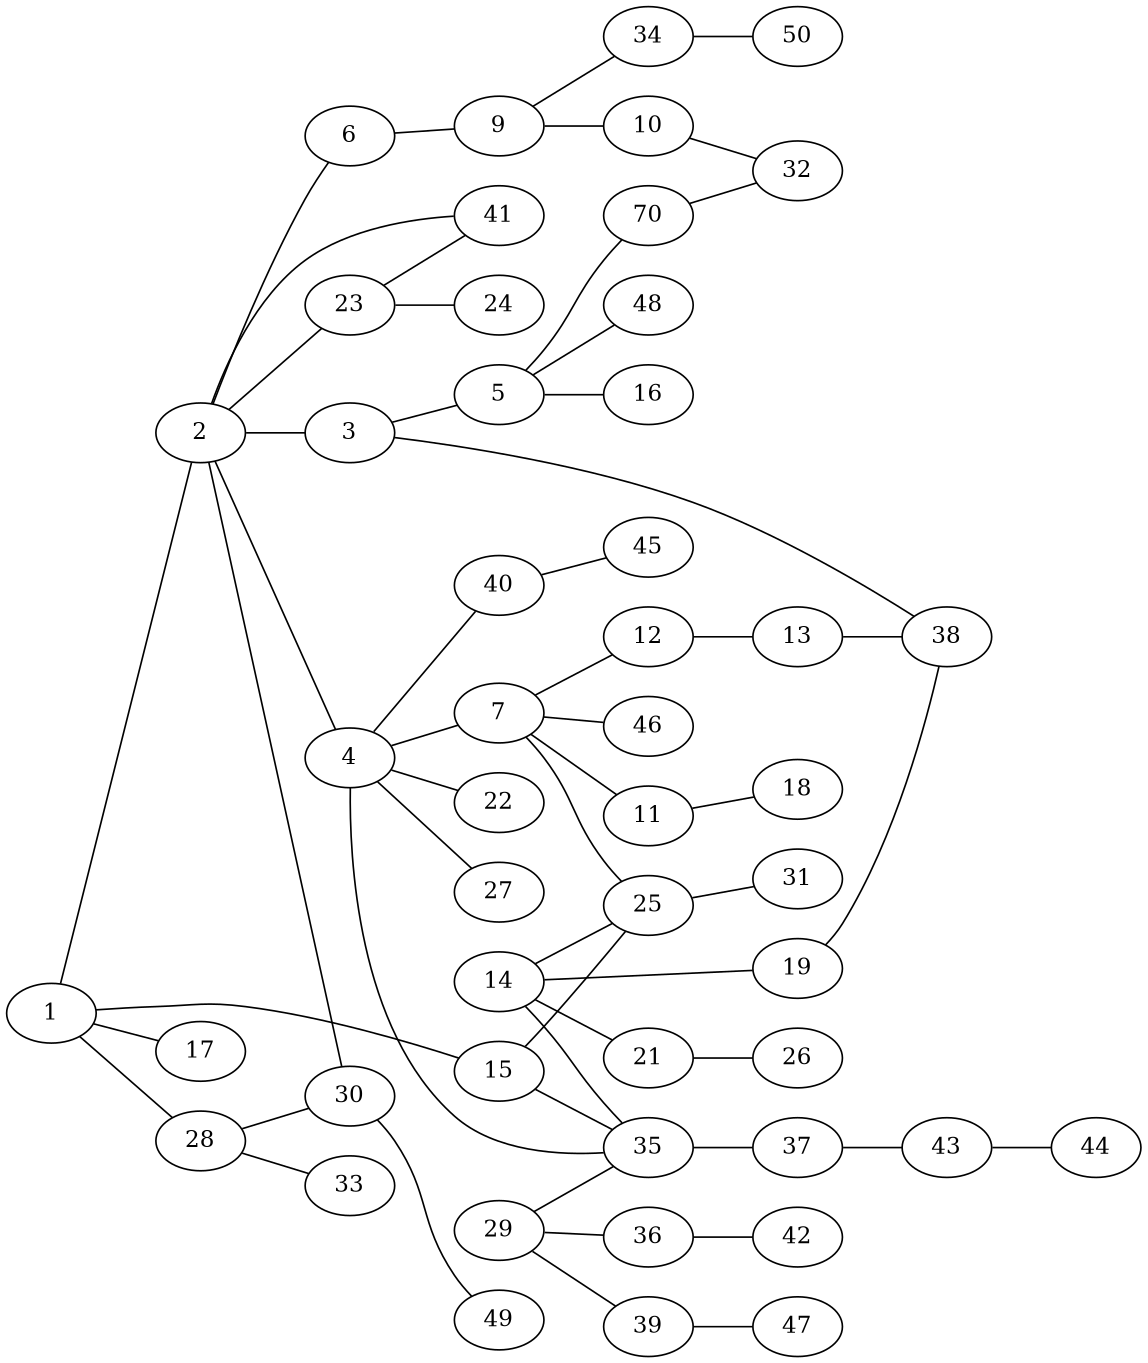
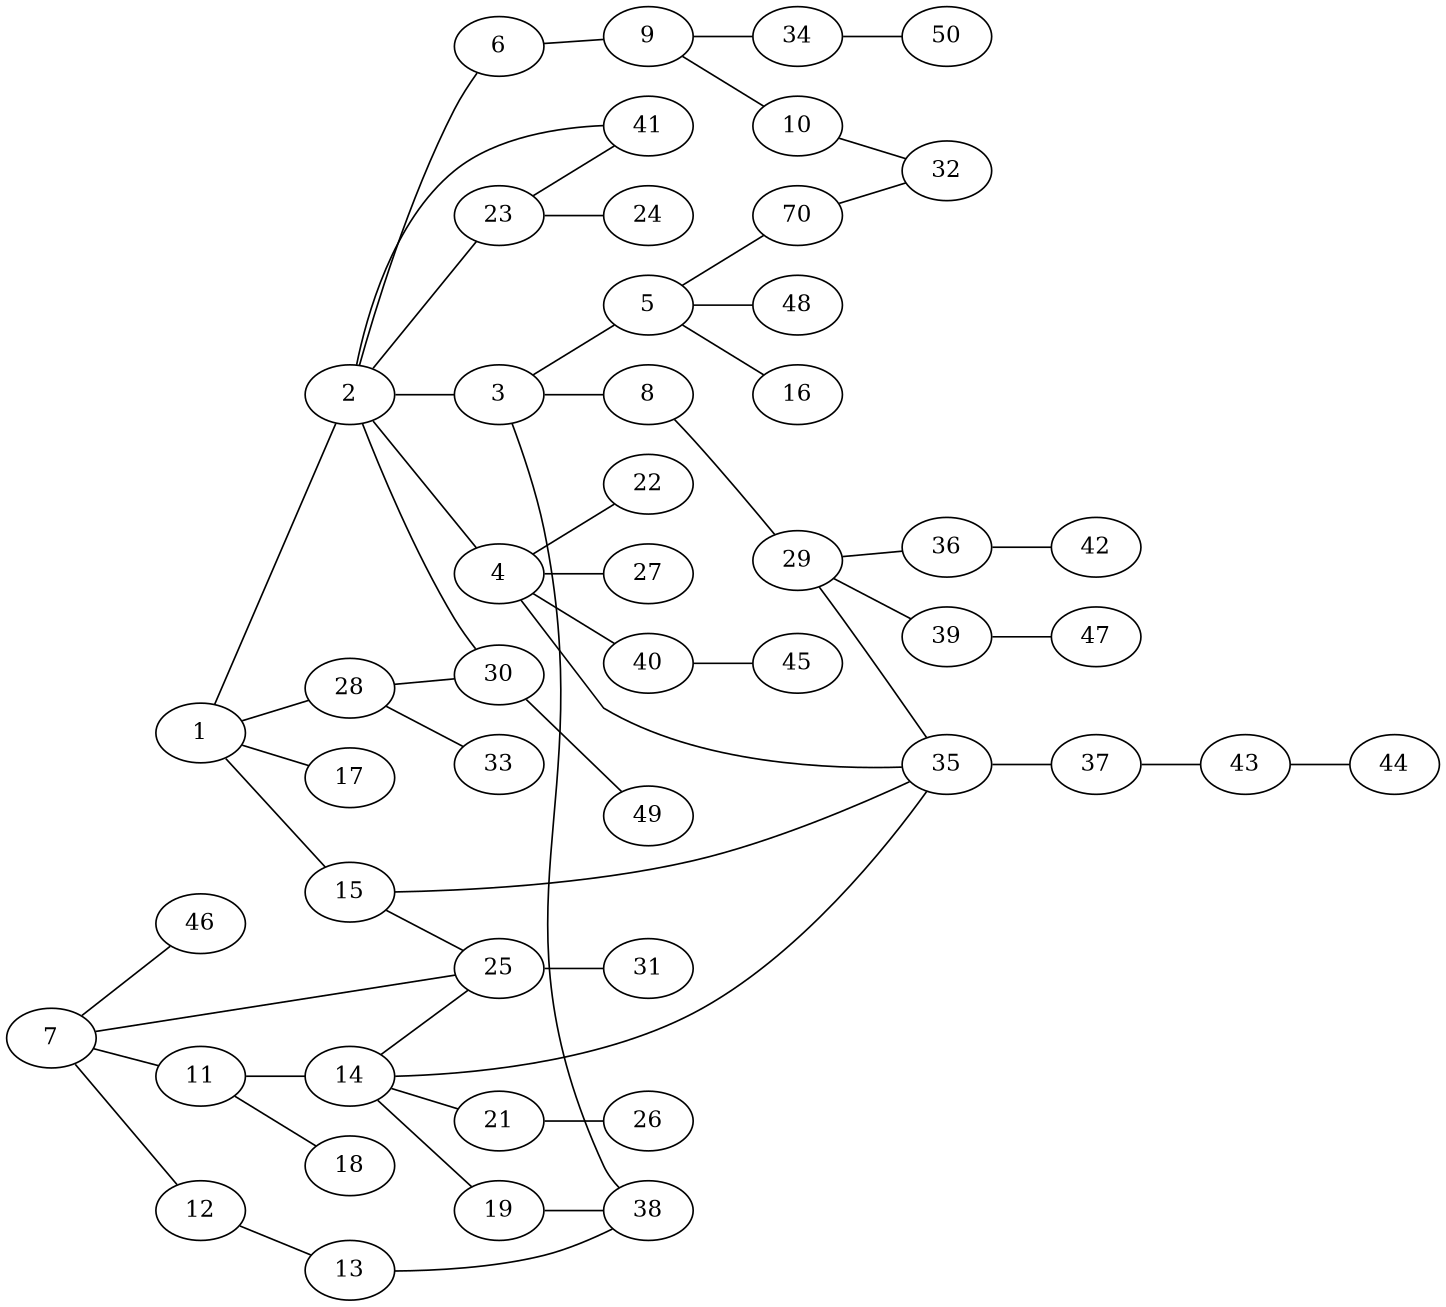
none -> (648, 395)
(425, 735) -> none
none -> (276, 1076)
